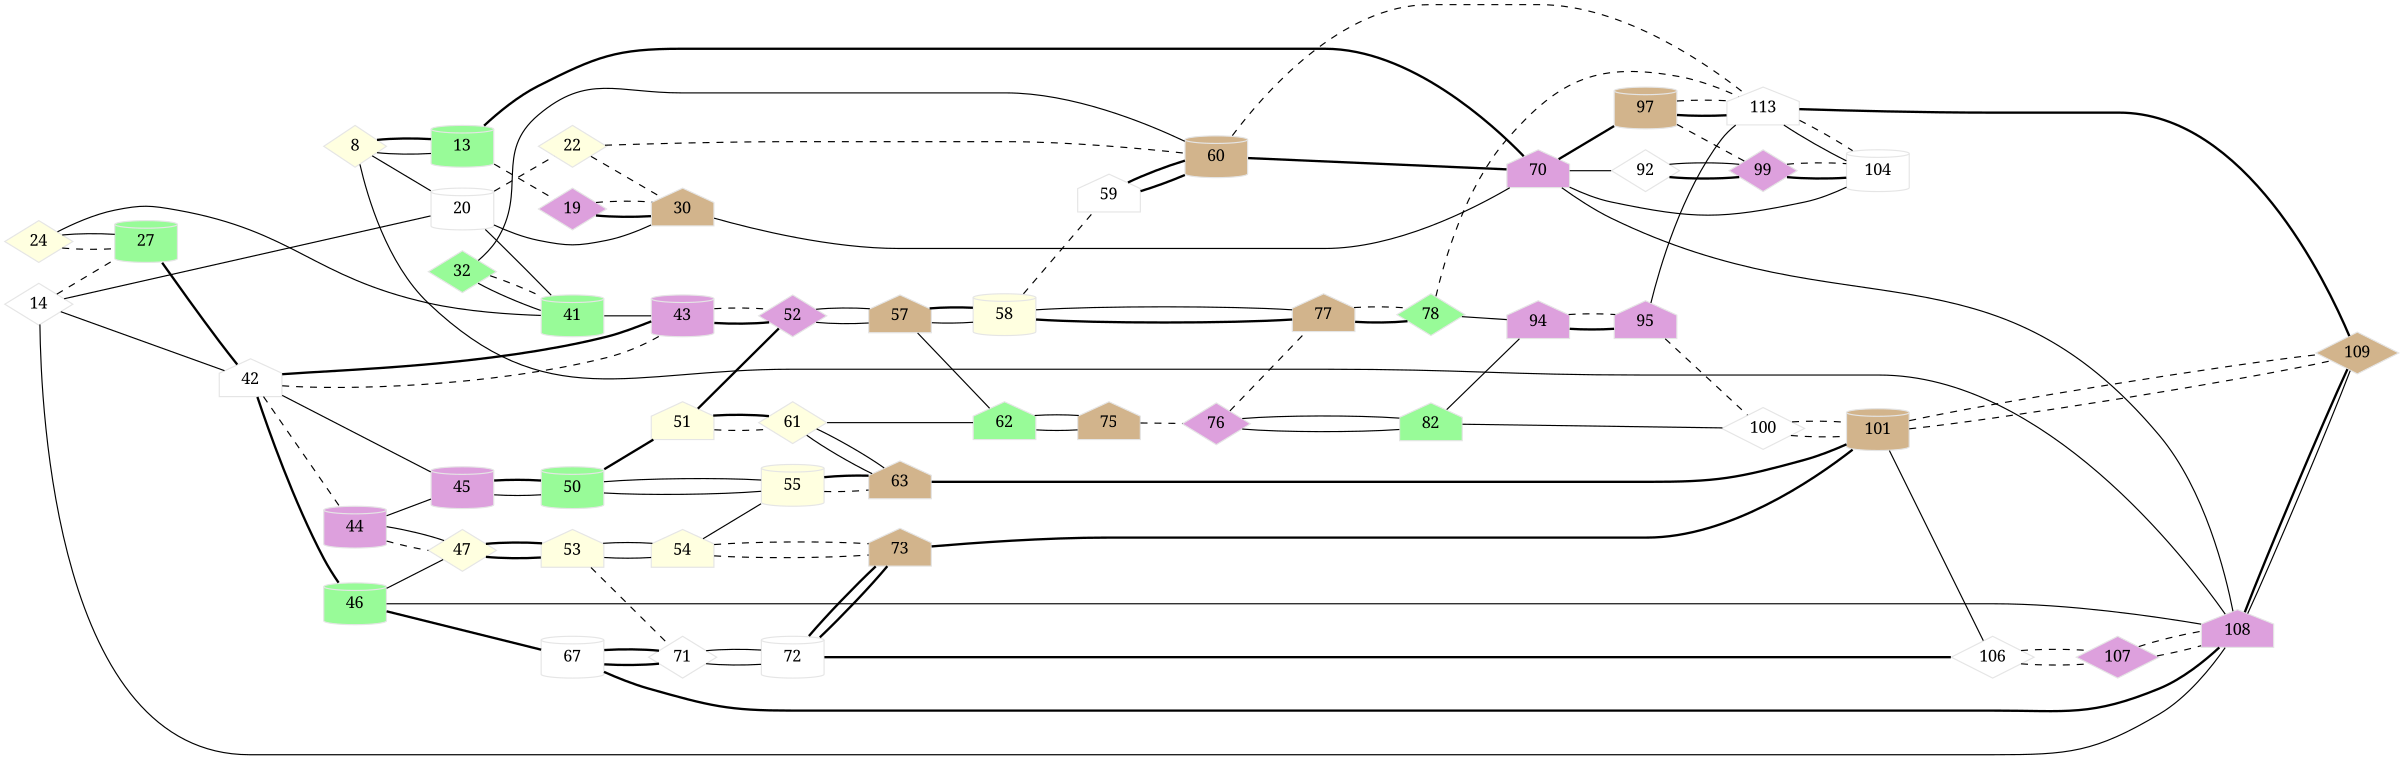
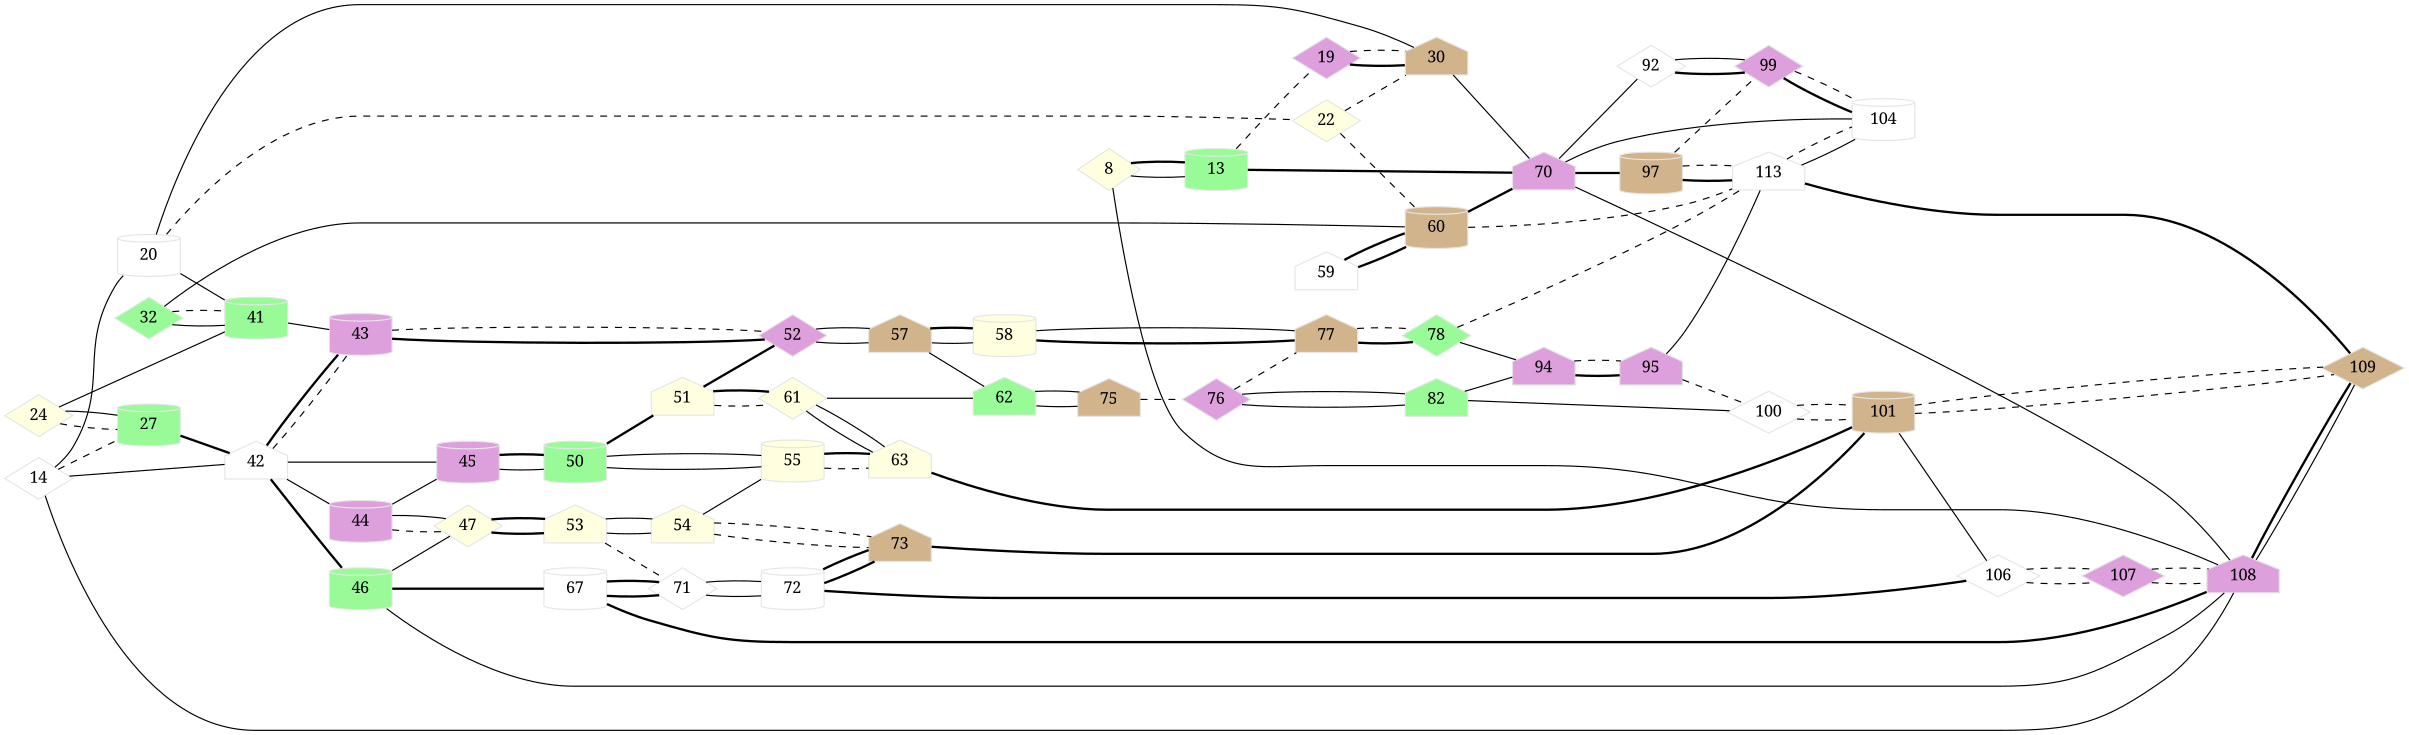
(401, 173) -> none
(1055, 257) -> none
(301, 451) -> (308, 492)
(900, 482) -> (900, 461)
